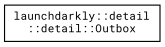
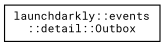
(82, 23) -> (82, 23)
